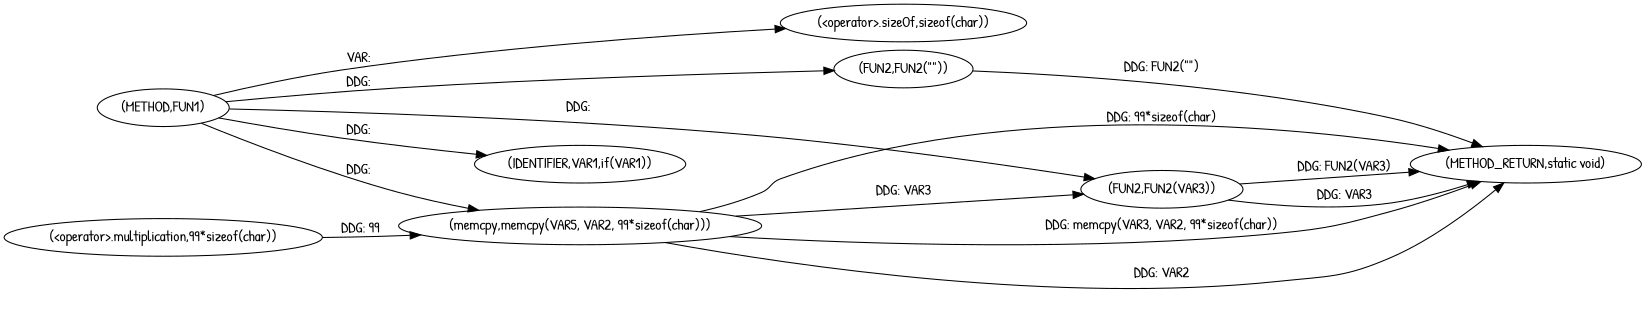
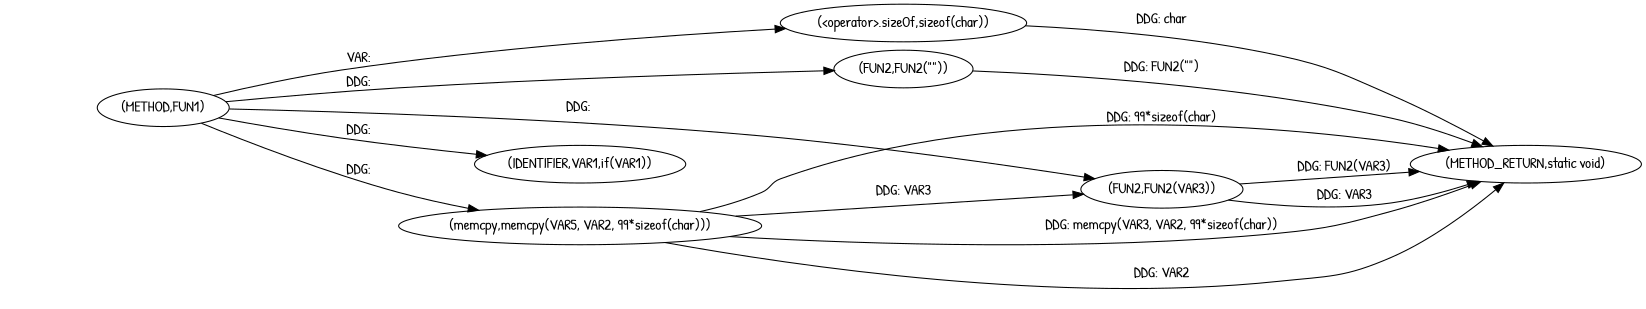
none -> (1263, 52)
(163, 237) -> none
